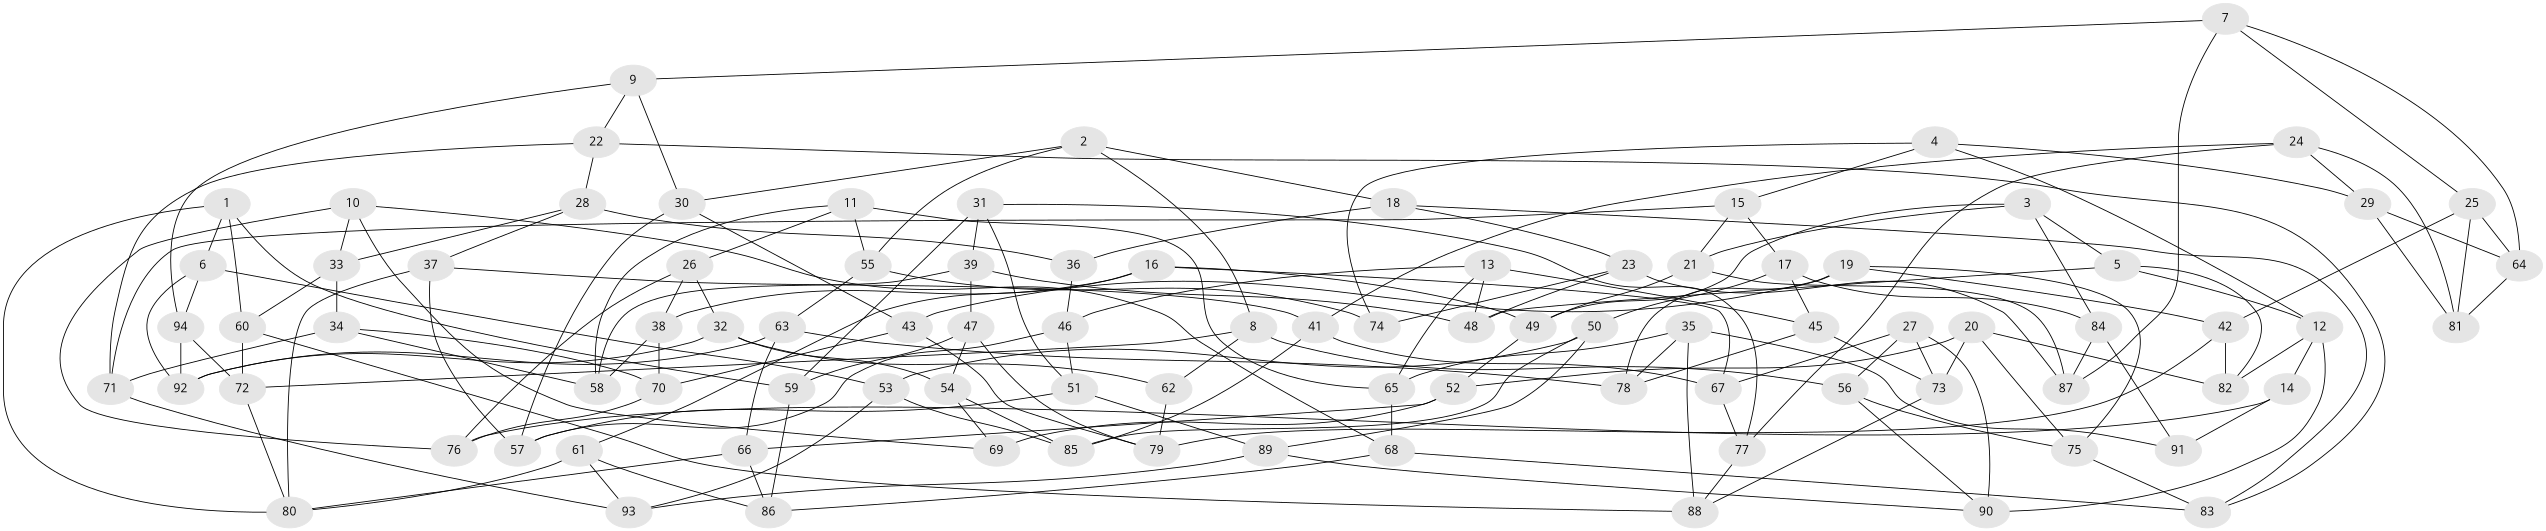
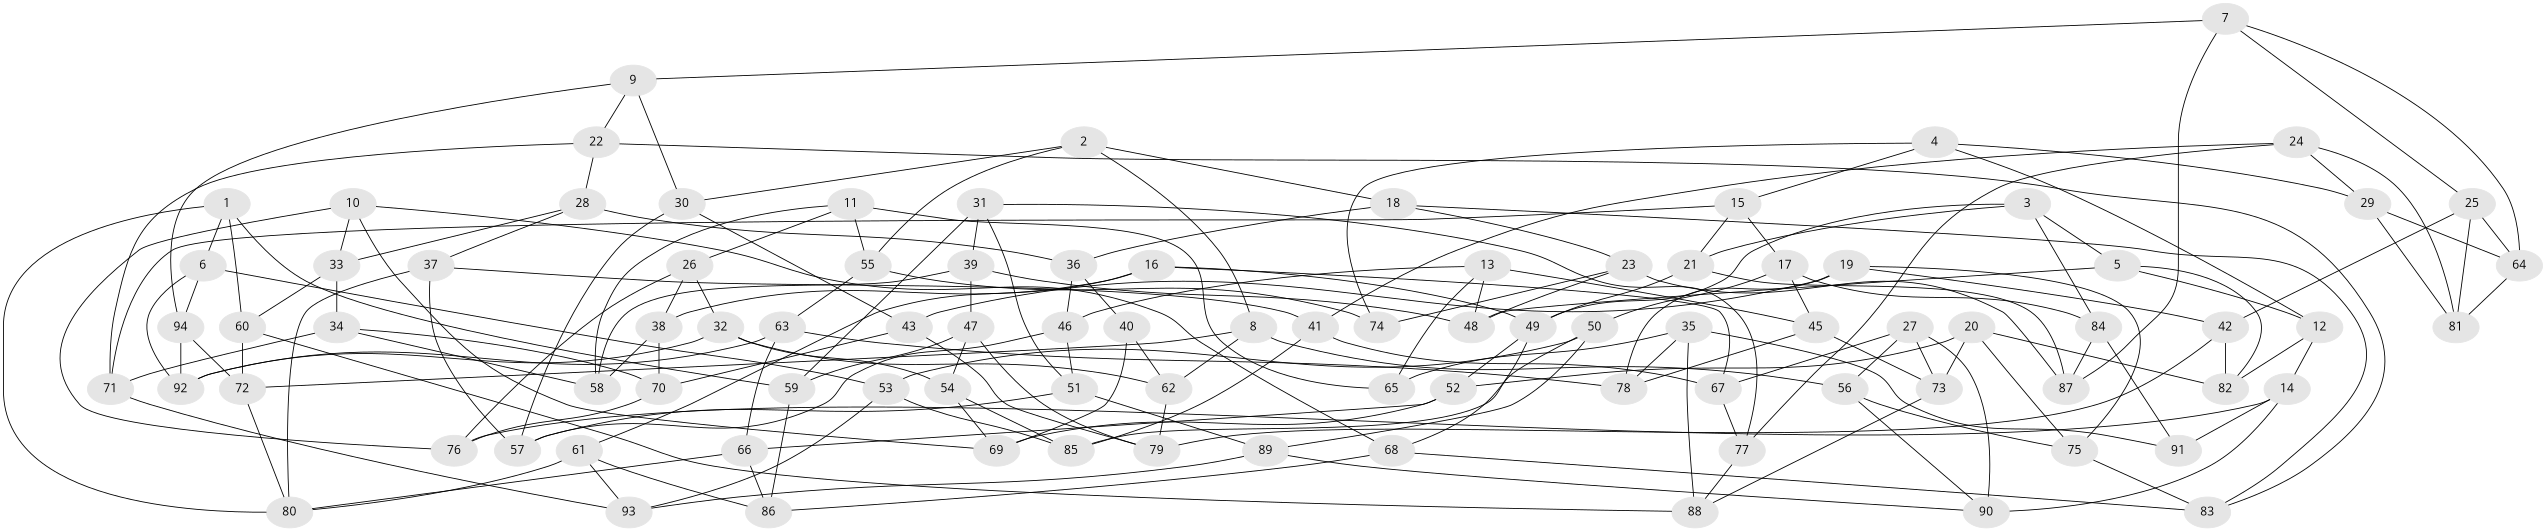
none -> (1127, 327)
(1392, 417) -> (1482, 407)
(2207, 479) -> (2164, 485)
